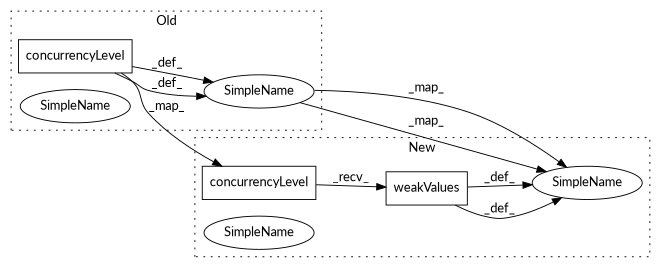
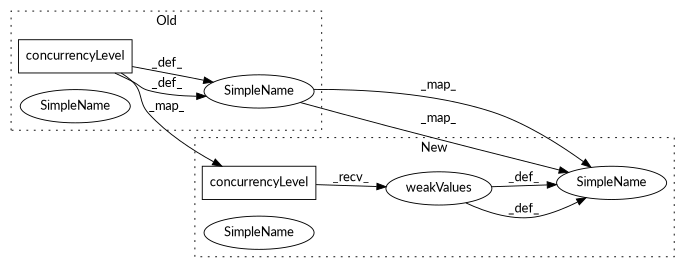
(427, 188) -> (439, 188)
